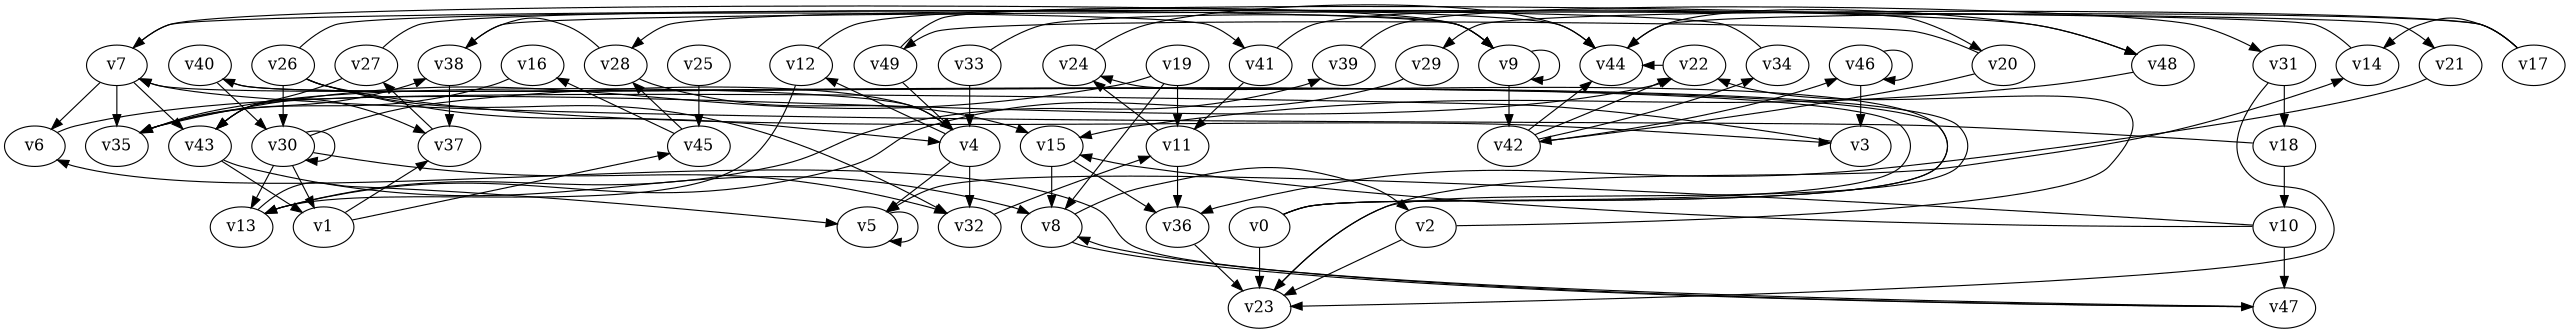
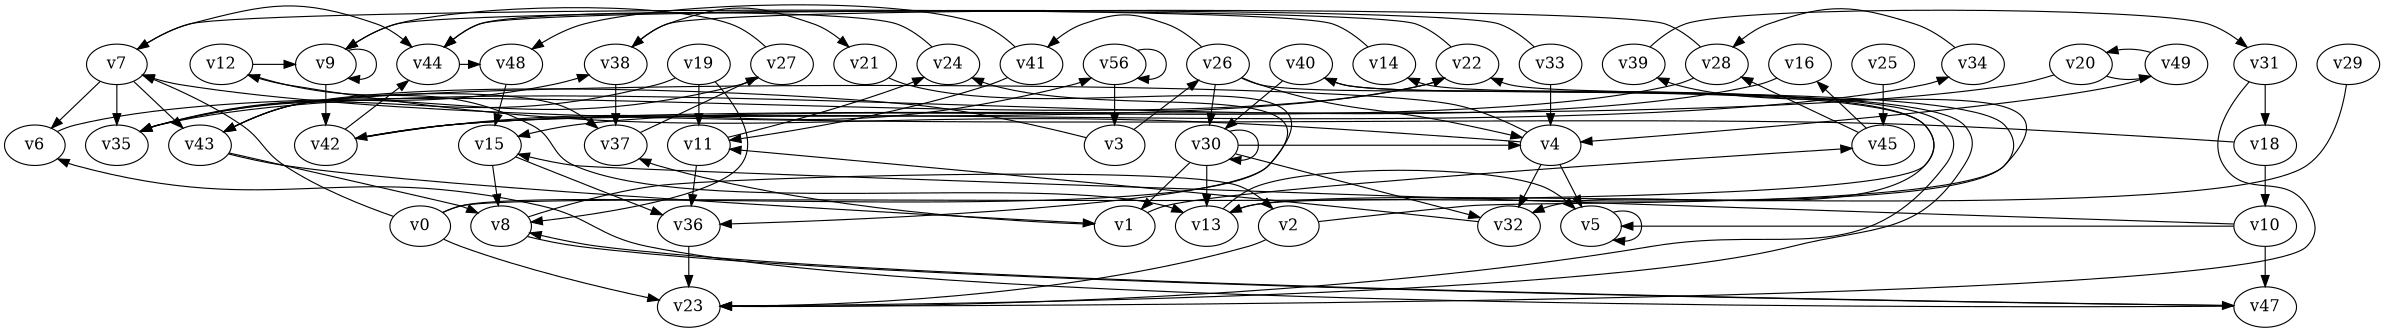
(1861, 65) -> (1115, 64)
(2534, 65) -> none
(1061, 124) -> (1162, 108)
